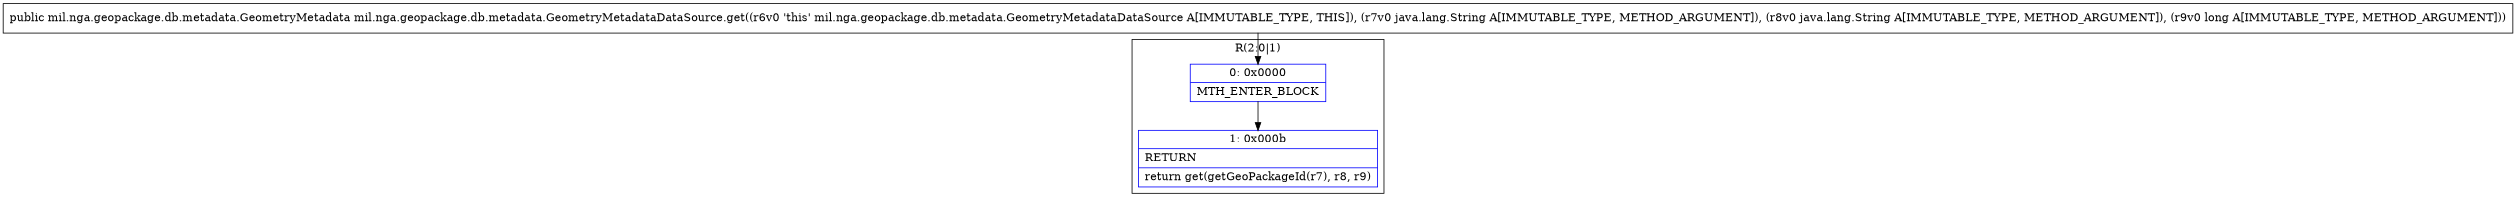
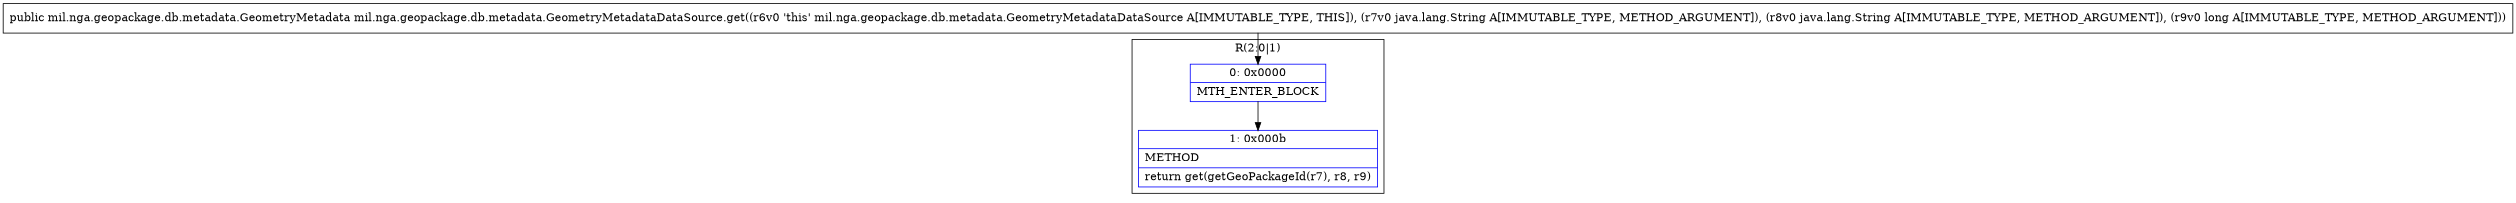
(1171, 158) -> (1172, 158)
